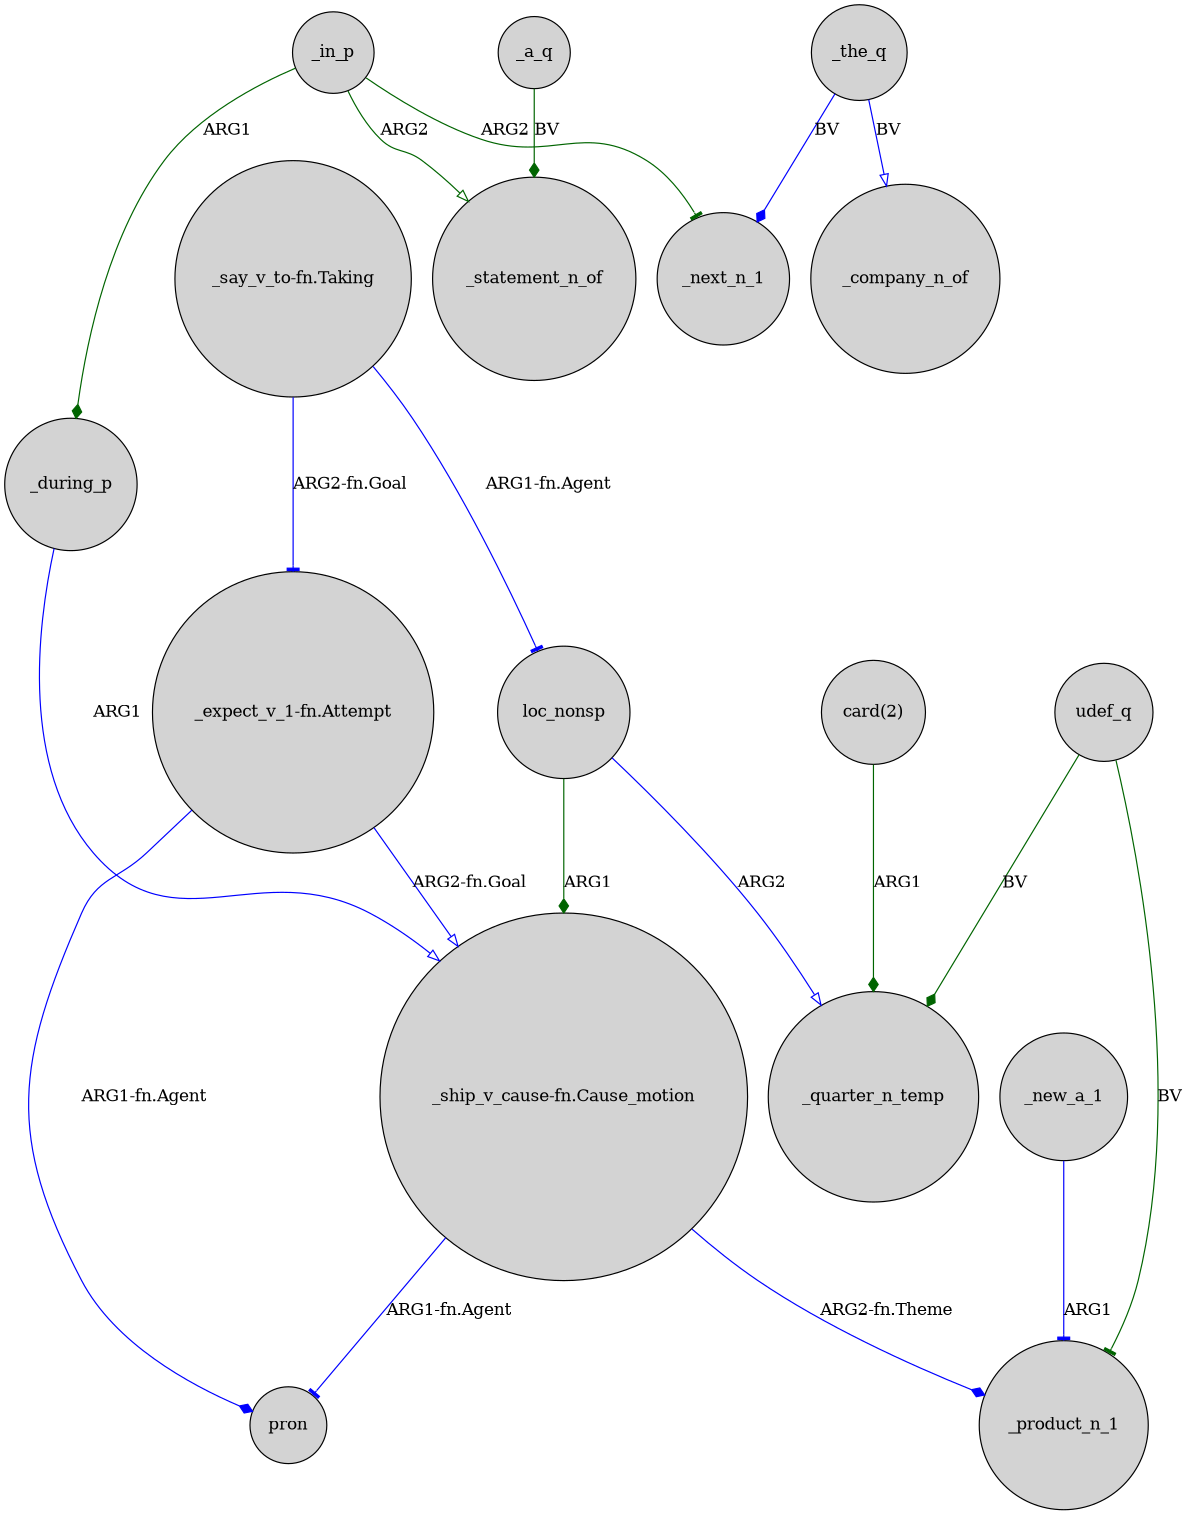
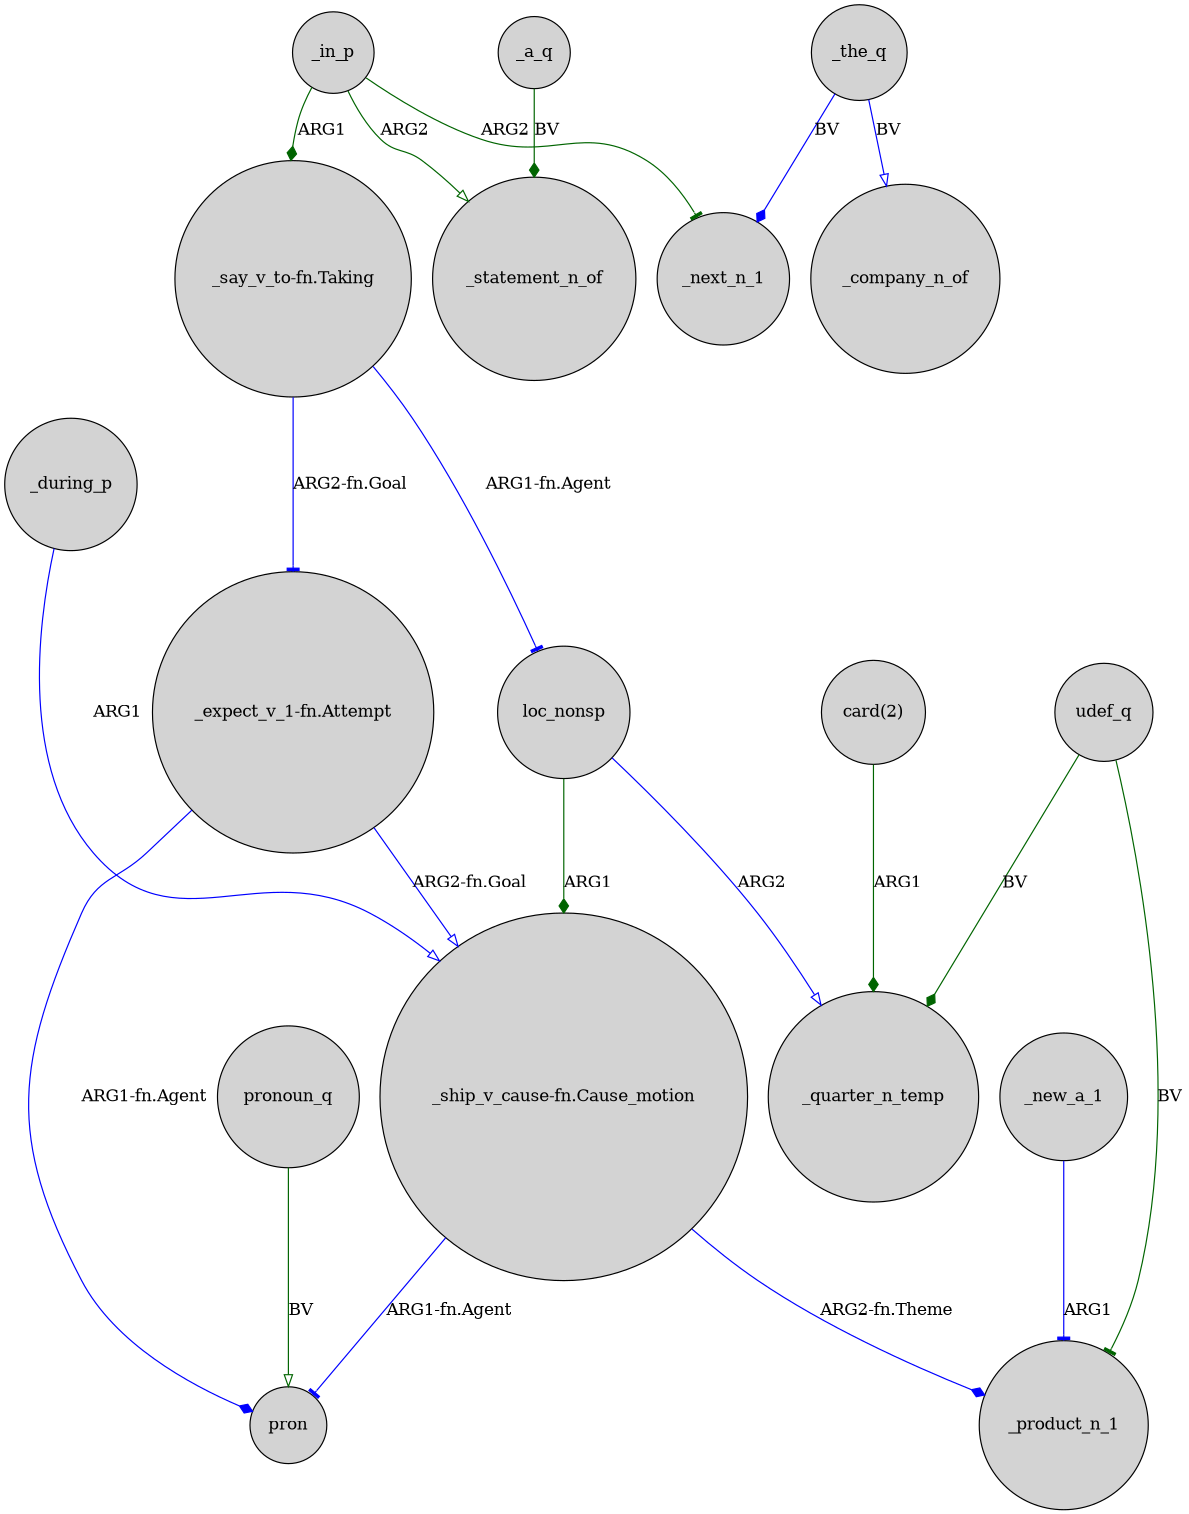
(138, 202) -> (300, 116)
none -> (288, 1097)
